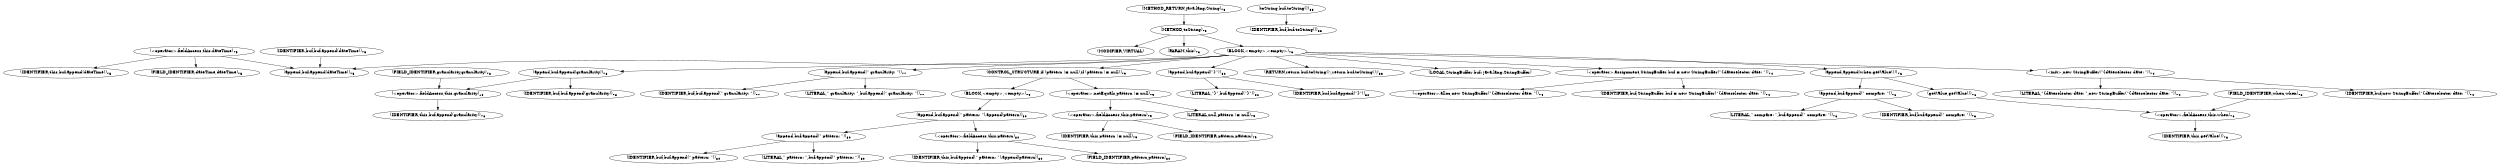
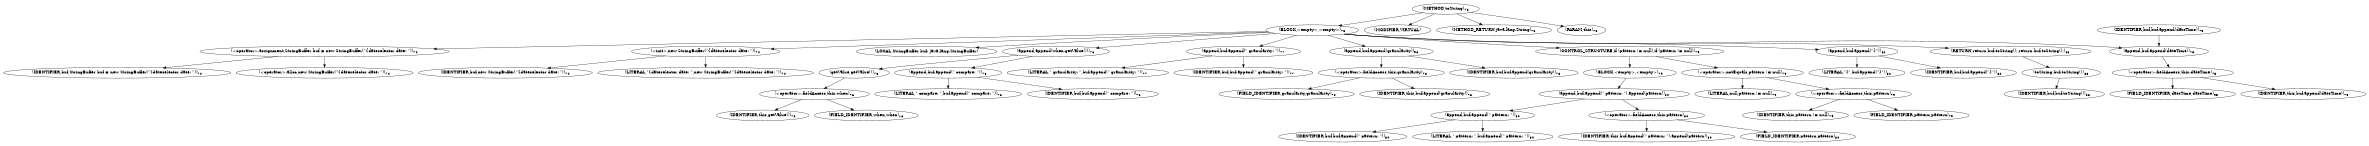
(1184, 18) -> (1468, 19)
(256, 62) -> (2165, 61)
none -> (2035, 62)
(240, 72) -> (2216, 94)
(606, 72) -> (1416, 51)
(440, 82) -> (1335, 83)
(482, 94) -> (1425, 72)
(2301, 94) -> (901, 115)
(2232, 104) -> (839, 104)
